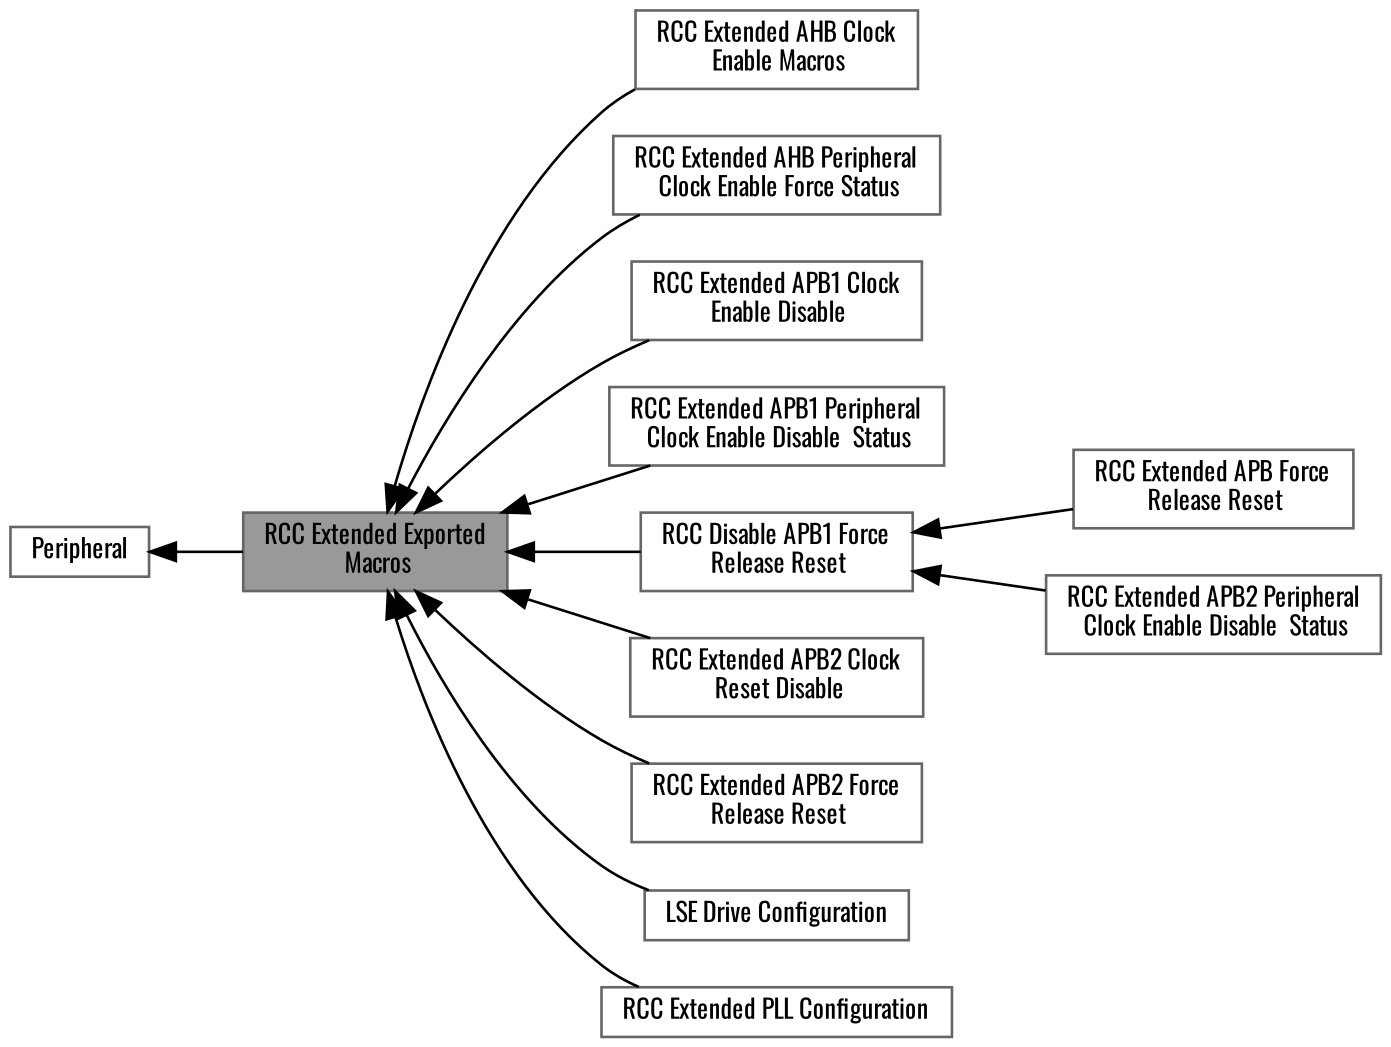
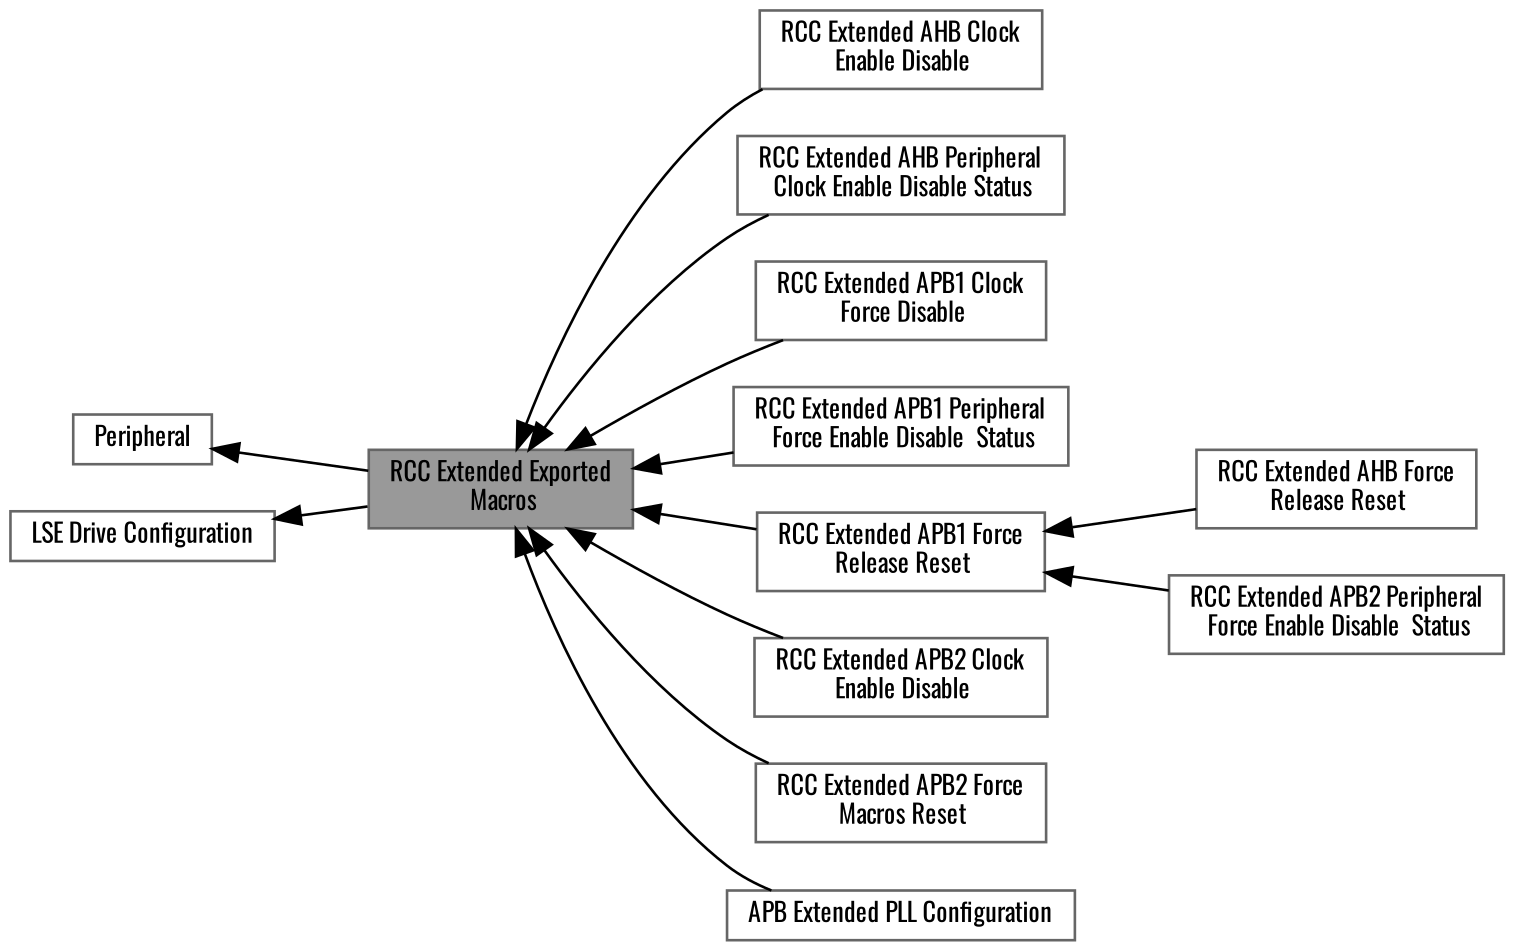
(777, 50) -> (901, 50)
(777, 175) -> (901, 175)
(777, 301) -> (901, 301)
(777, 426) -> (901, 426)
(1213, 489) -> (1336, 489)
(777, 552) -> (901, 552)
(1213, 615) -> (1336, 615)
(777, 677) -> (901, 677)
(506, 773) -> (334, 511)
(777, 803) -> (901, 803)
(777, 1012) -> (901, 915)
